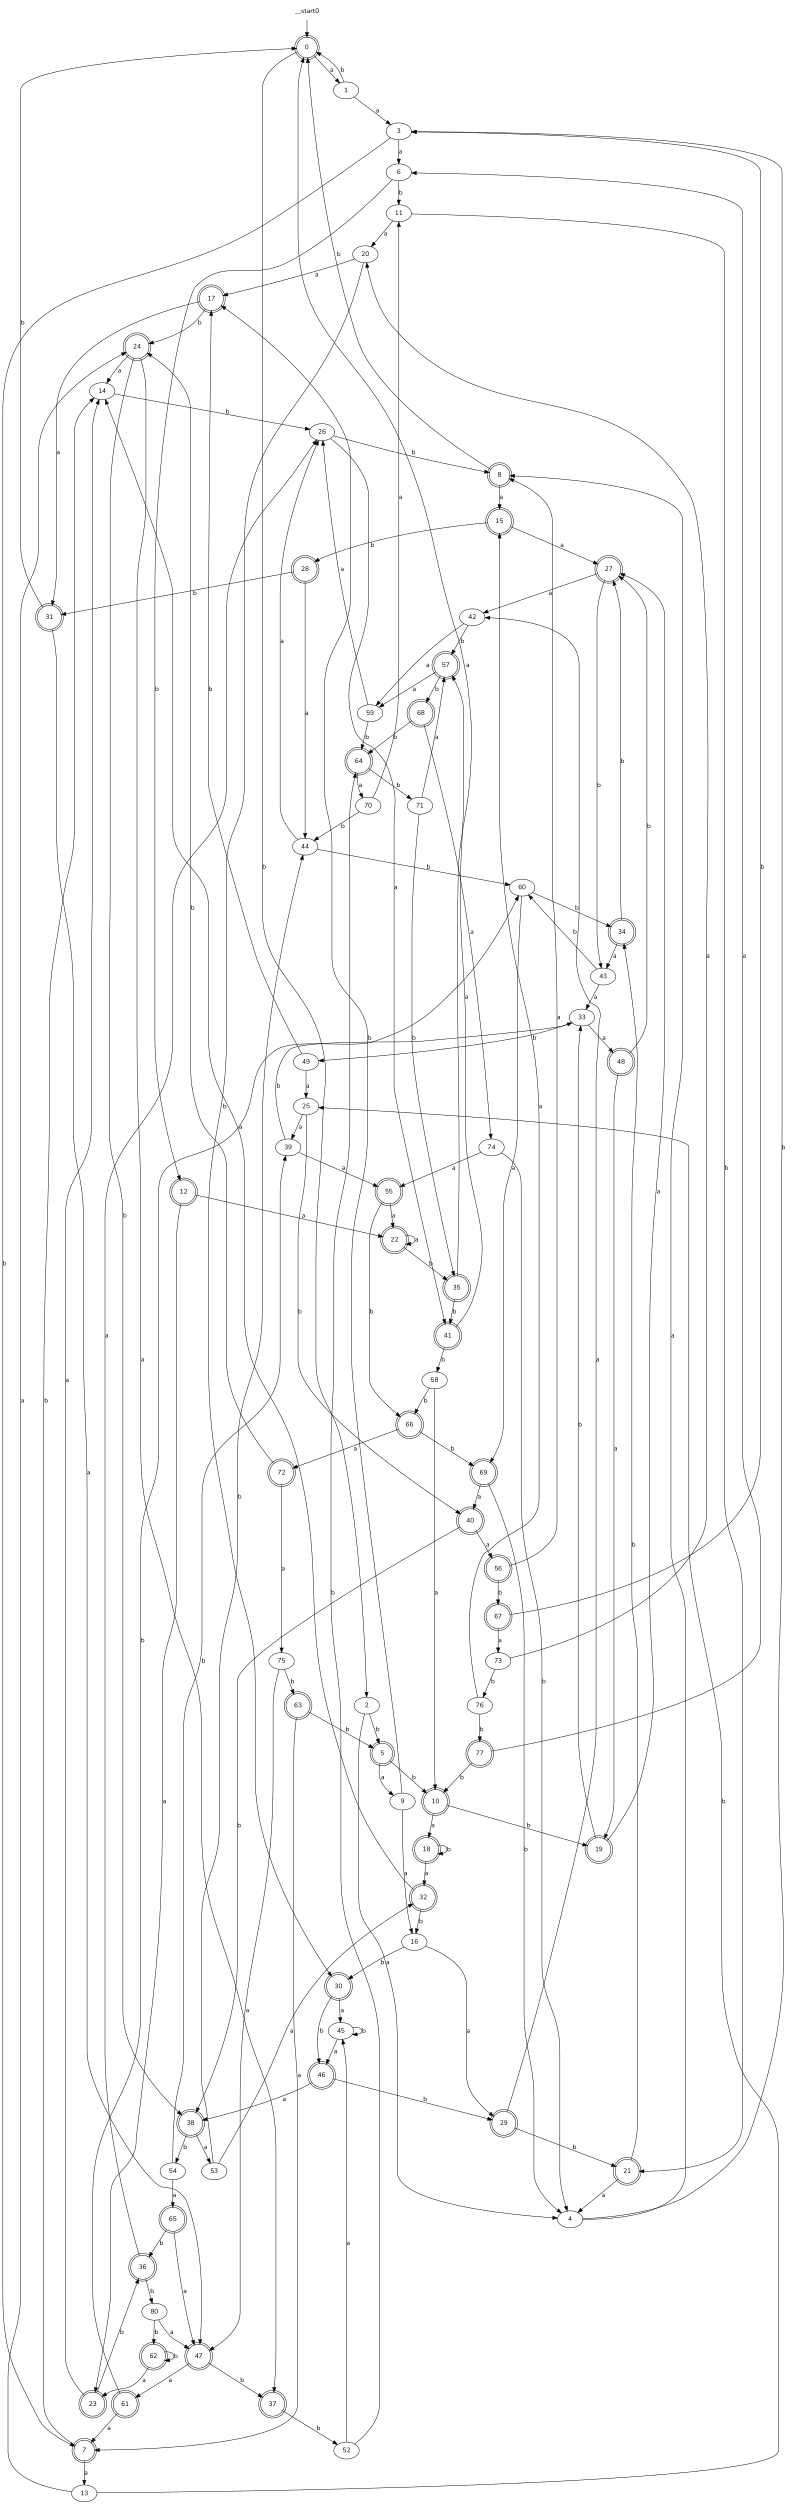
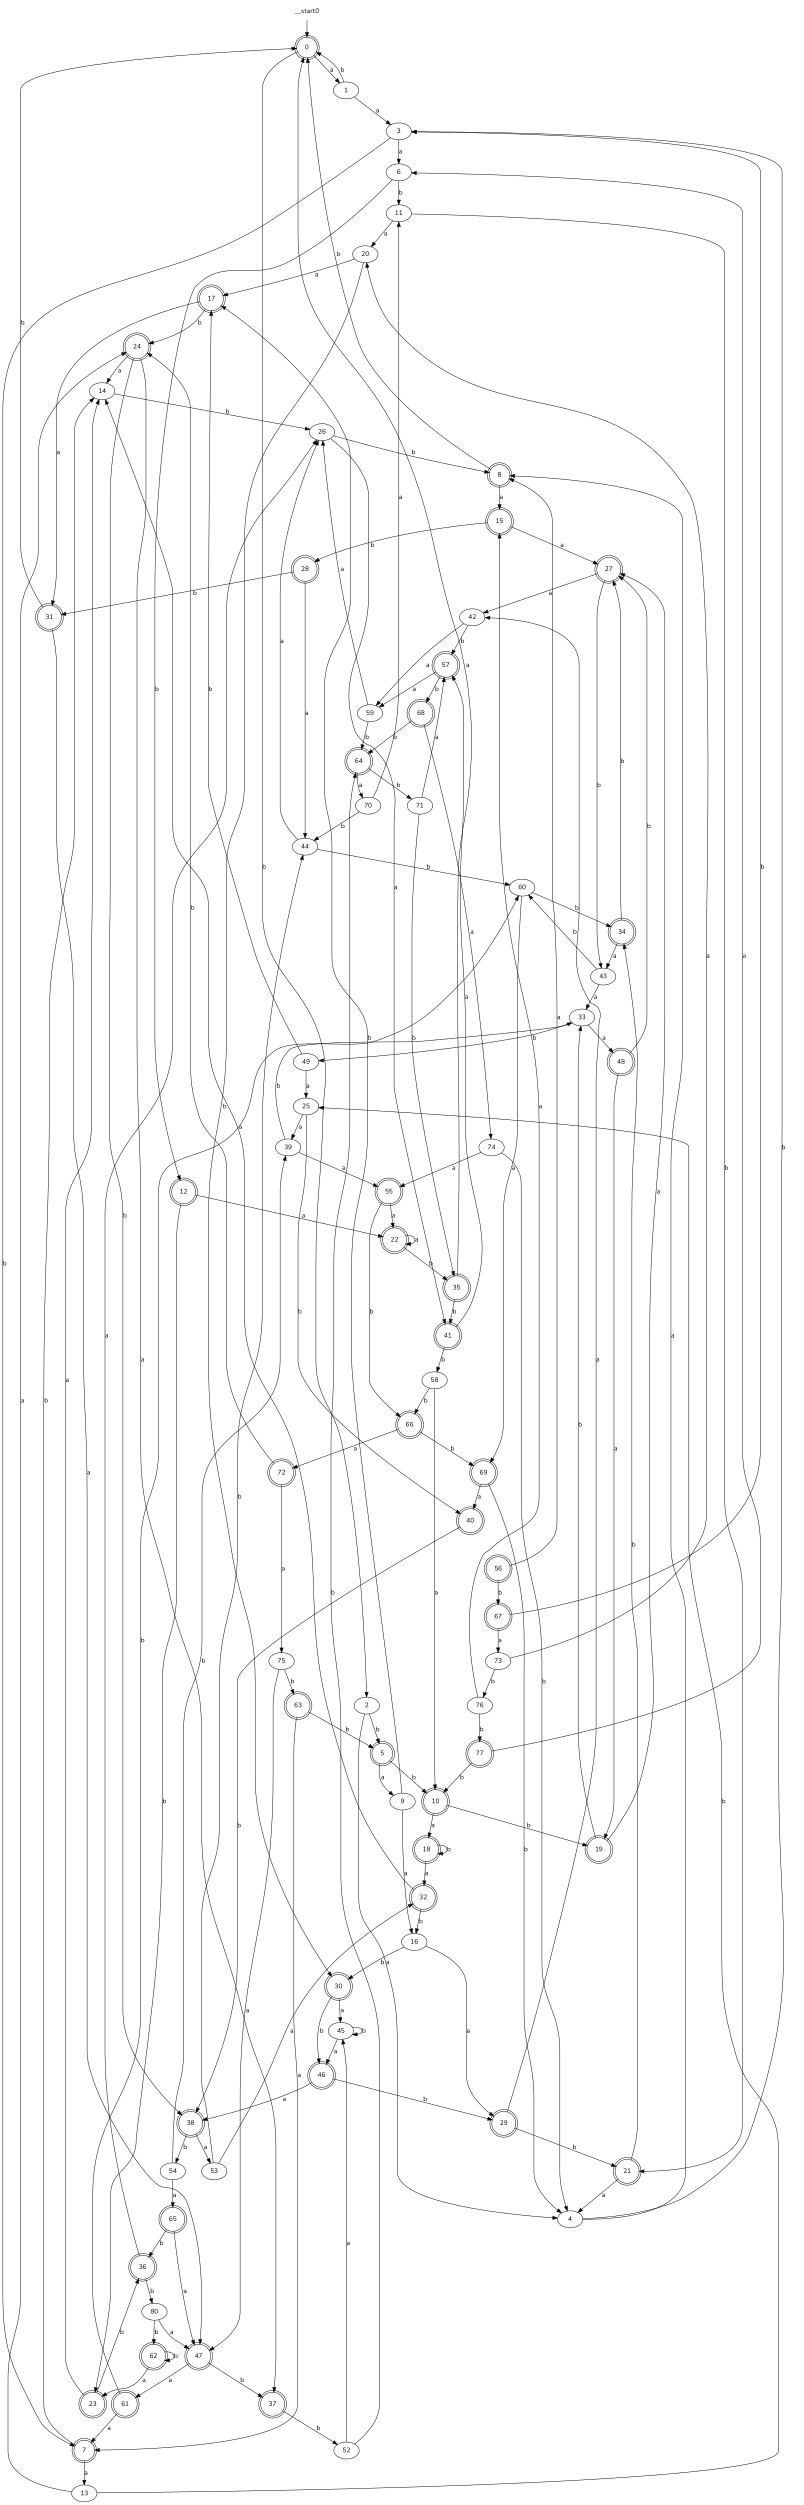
(483, 1543) -> none
(165, 1802) -> (165, 1802)
